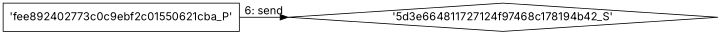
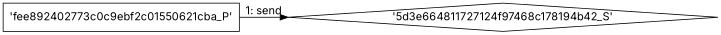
(264, 11) -> (264, 11)
